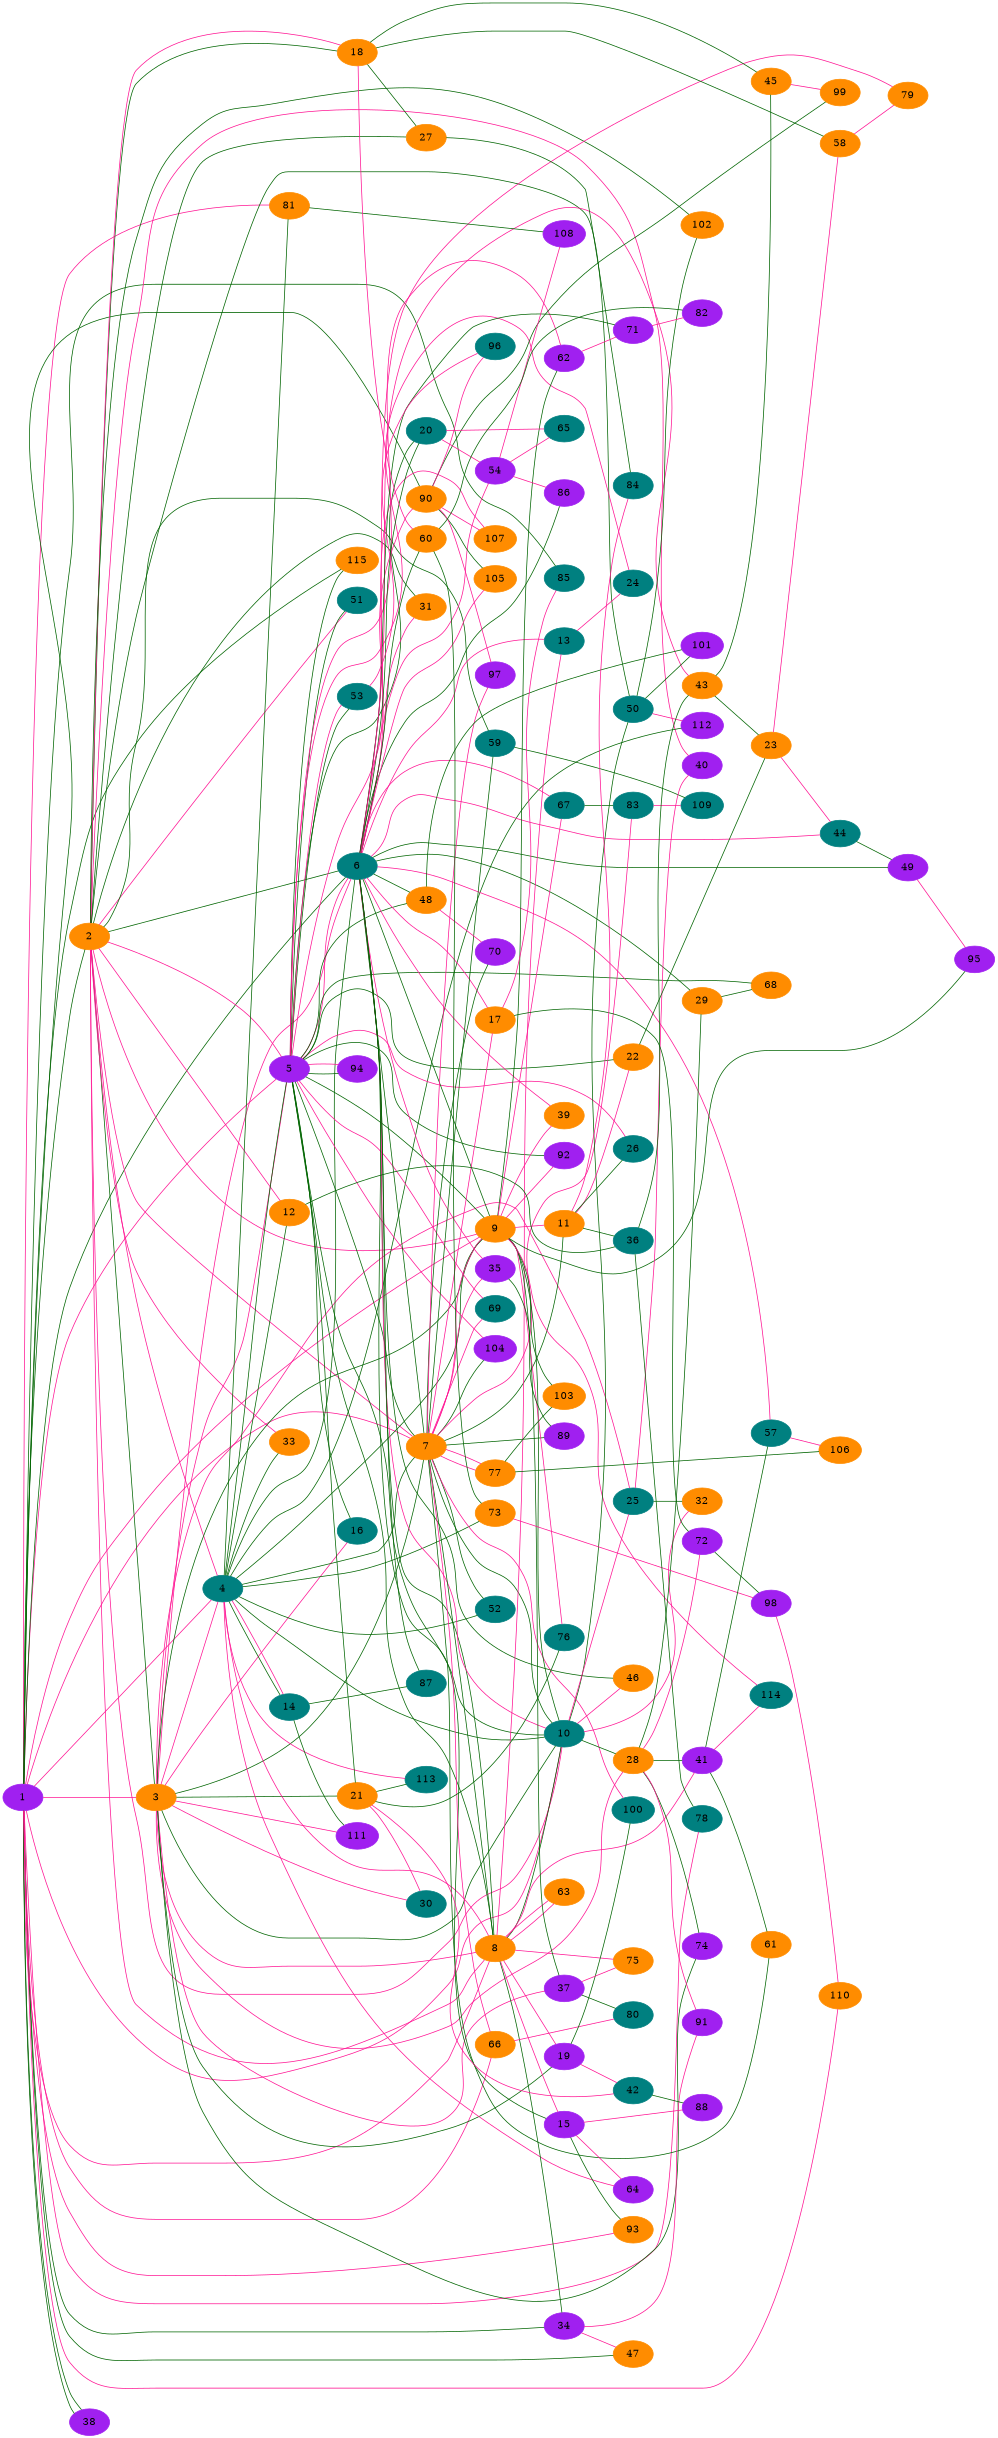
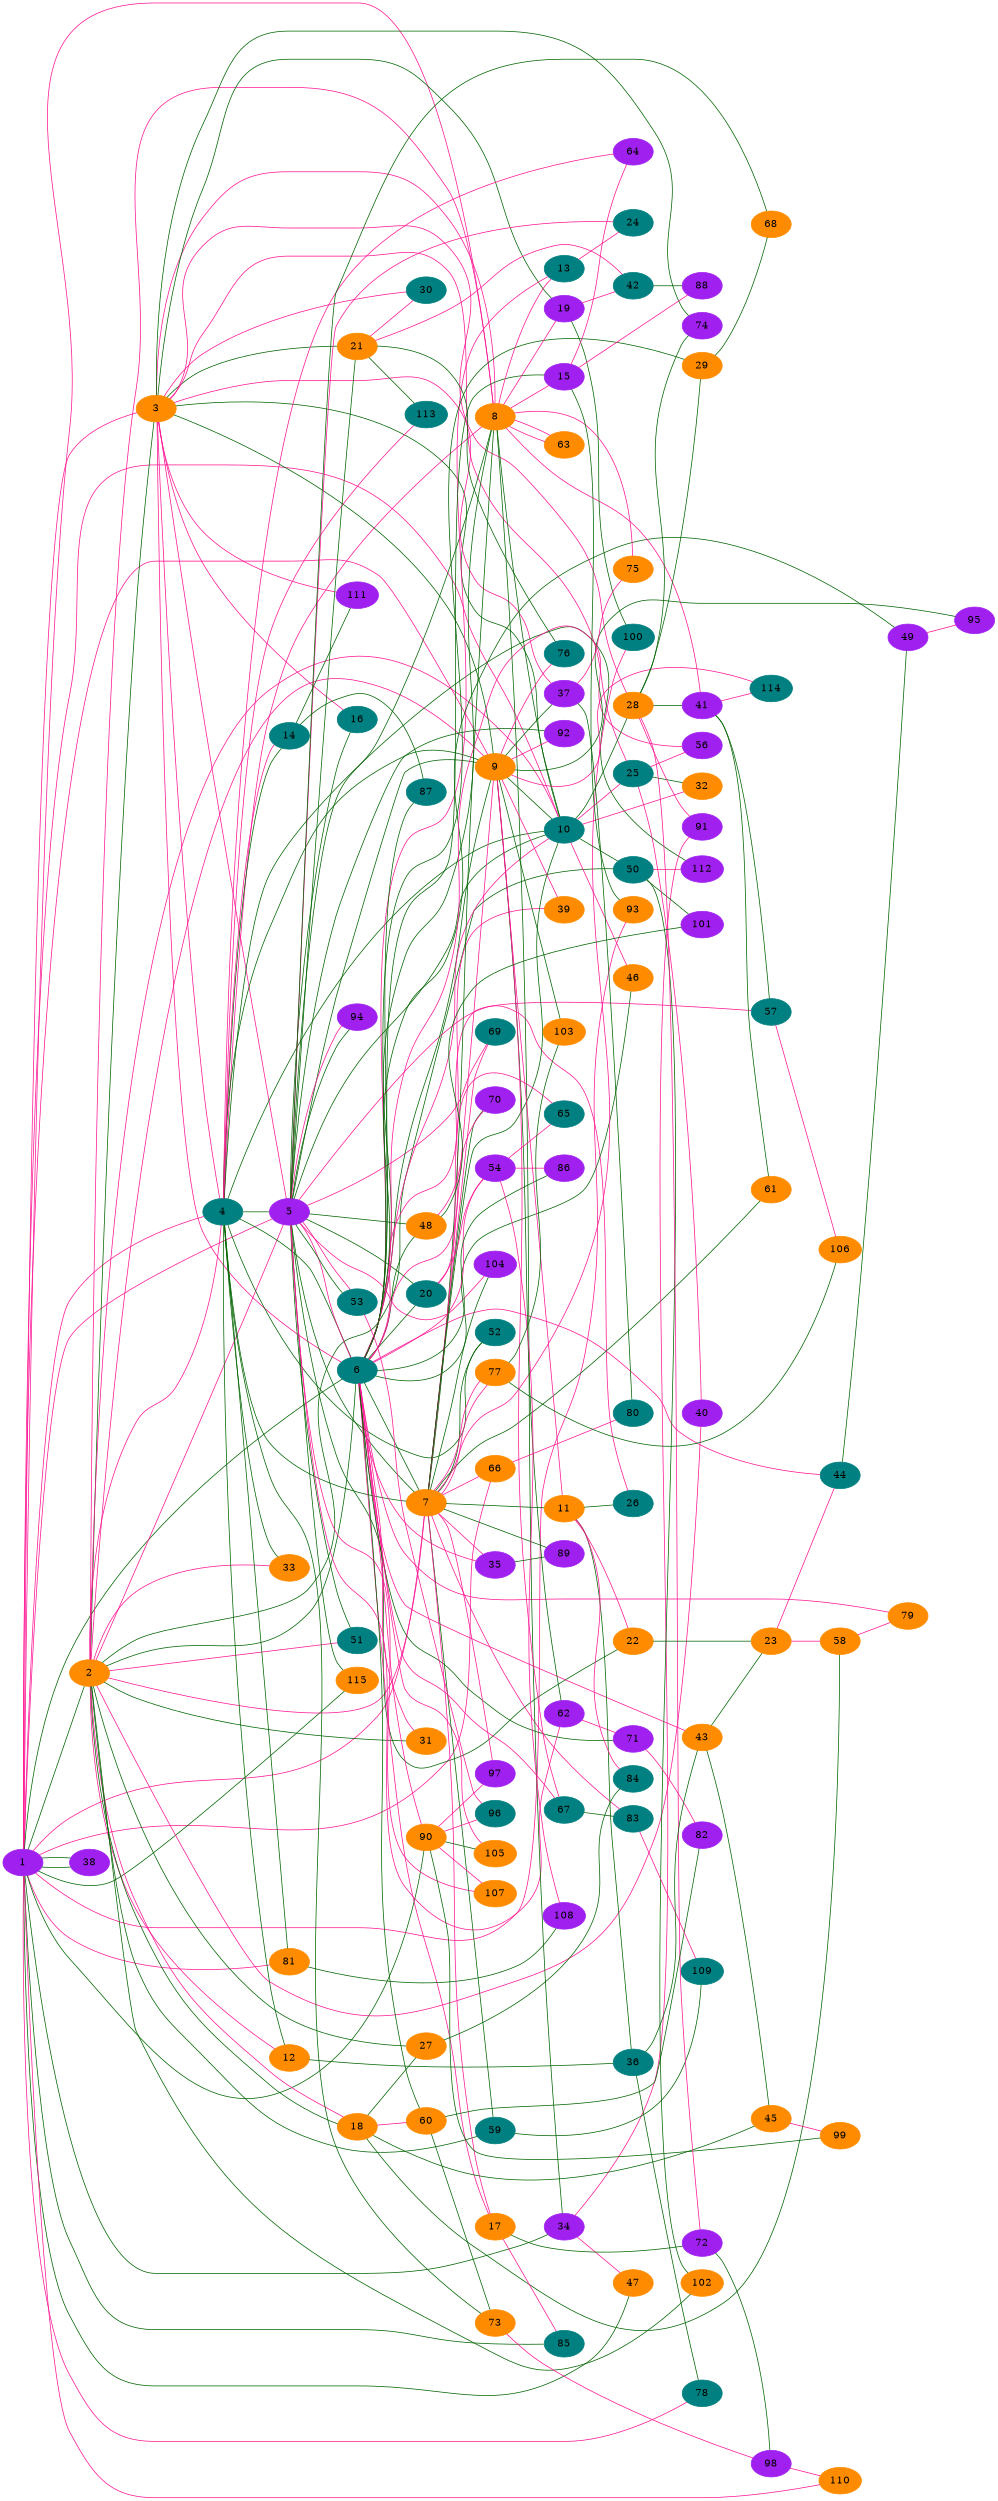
none -> (702, 745)
(352, 1670) -> none
